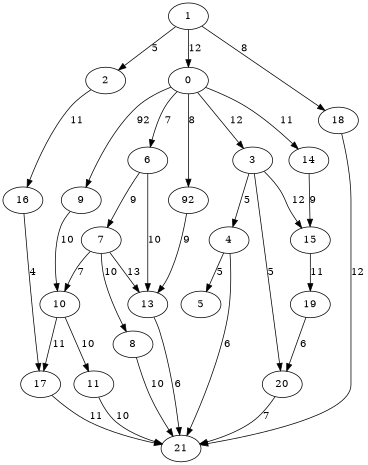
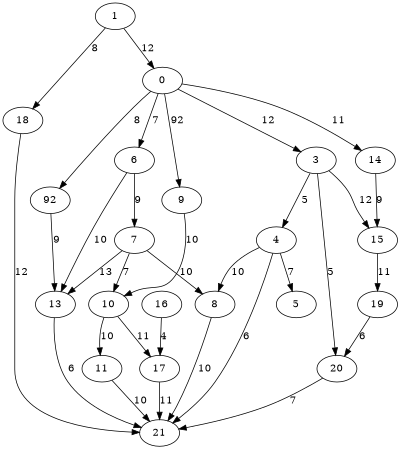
(106, 81) -> none
none -> (236, 262)
(220, 272) -> (291, 272)
